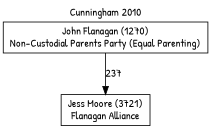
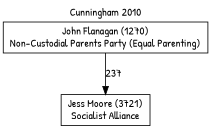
(106, 110) -> (106, 110)
